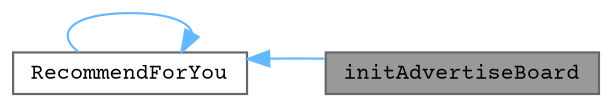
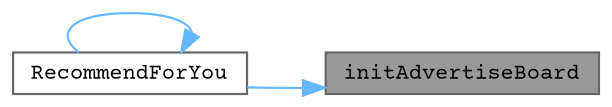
(297, 58) -> (275, 88)
